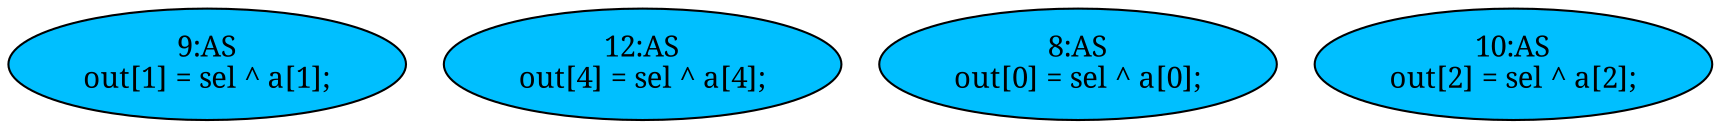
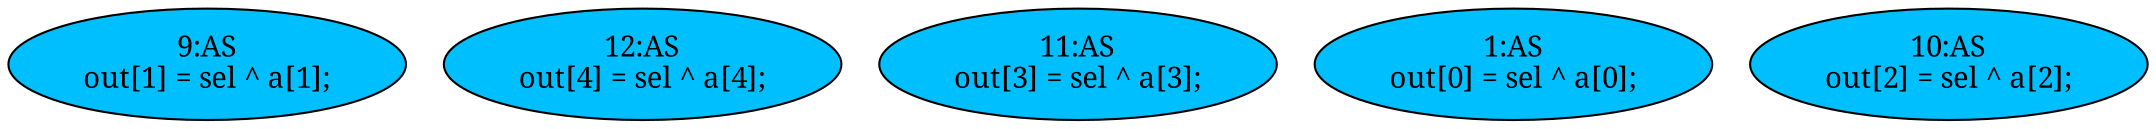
(1078, 64) -> (1513, 64)
none -> (1078, 64)
